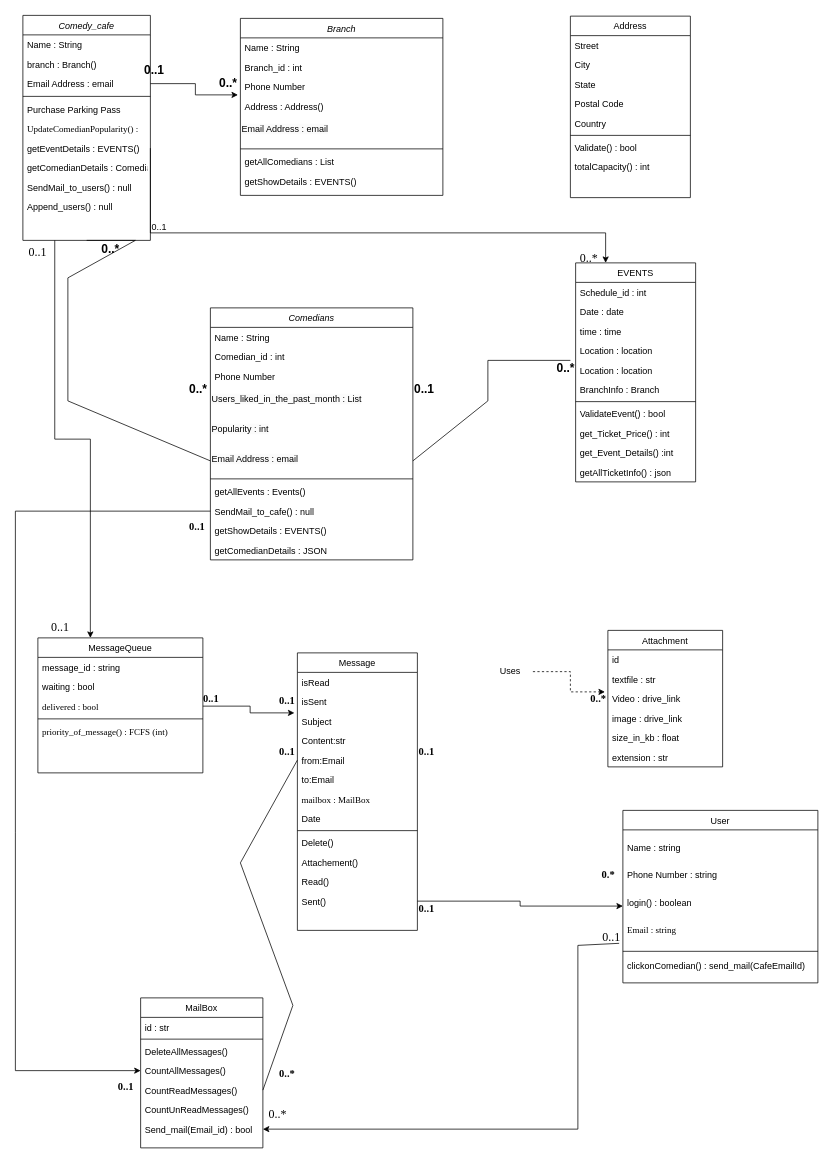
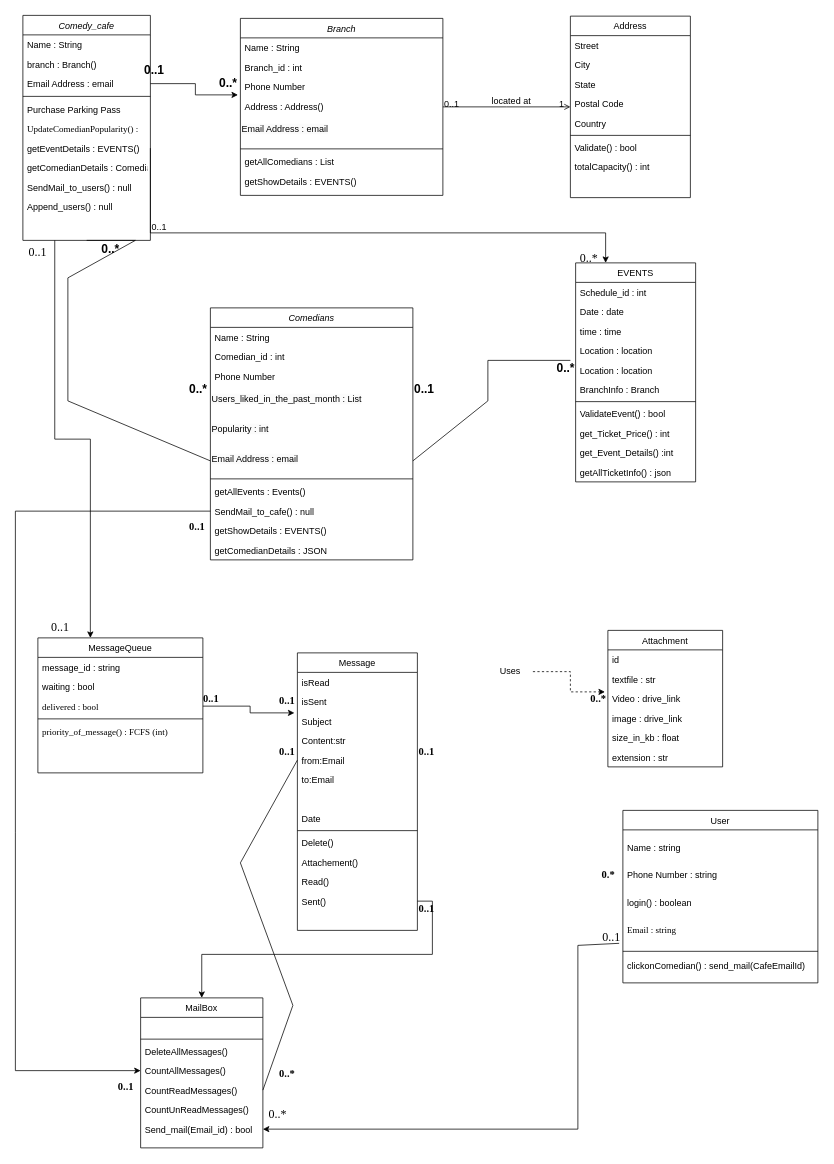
none -> (452, 107)
(357, 799) -> none
(520, 902) -> (326, 954)
(202, 1027) -> none
